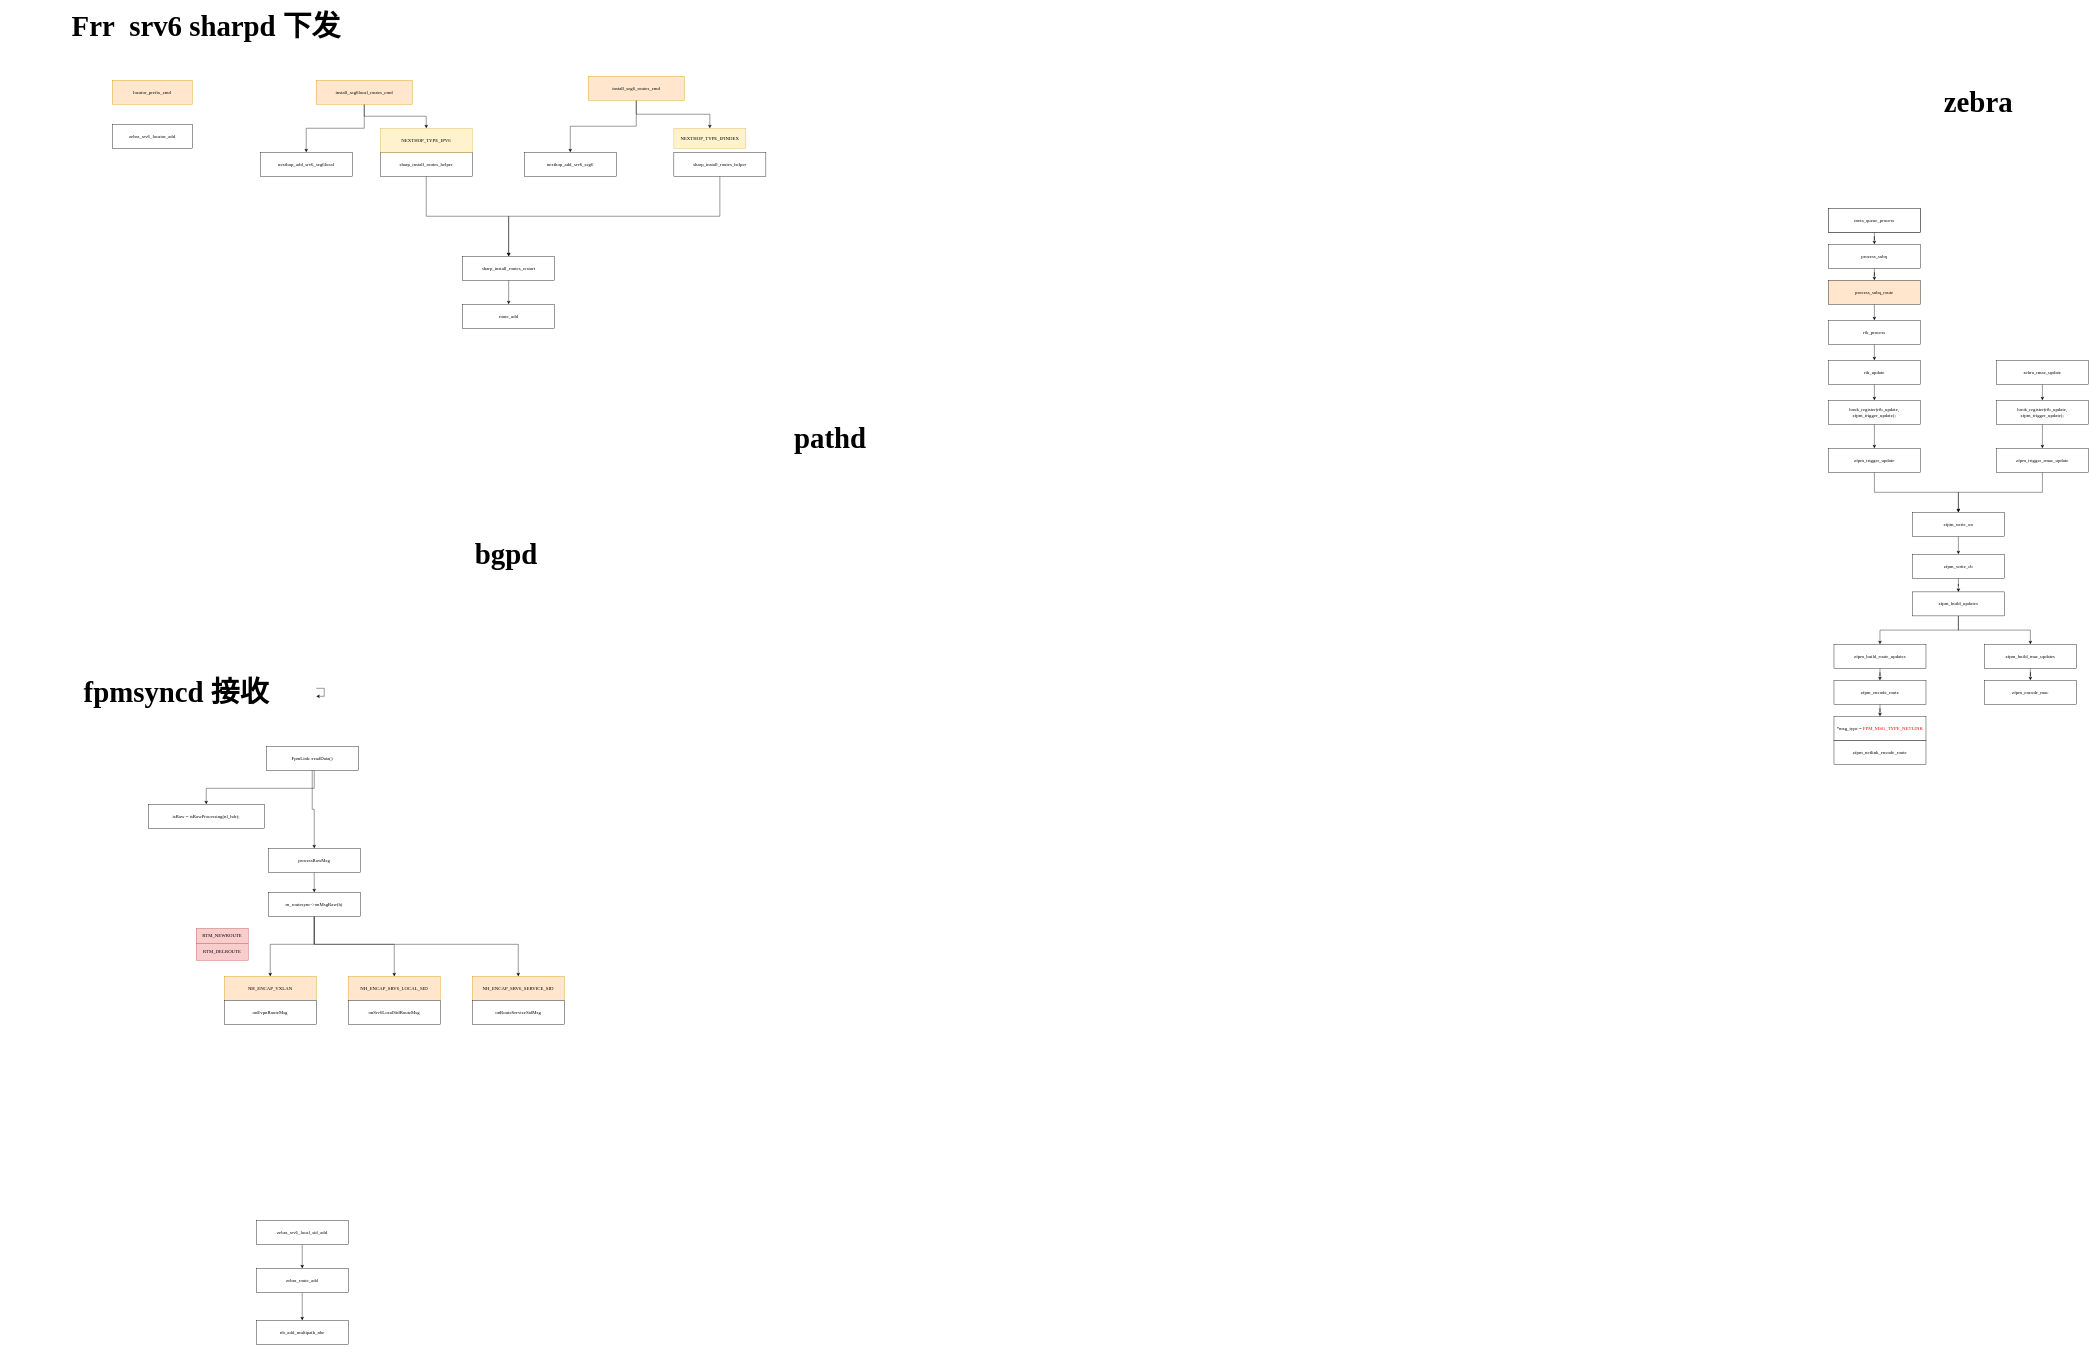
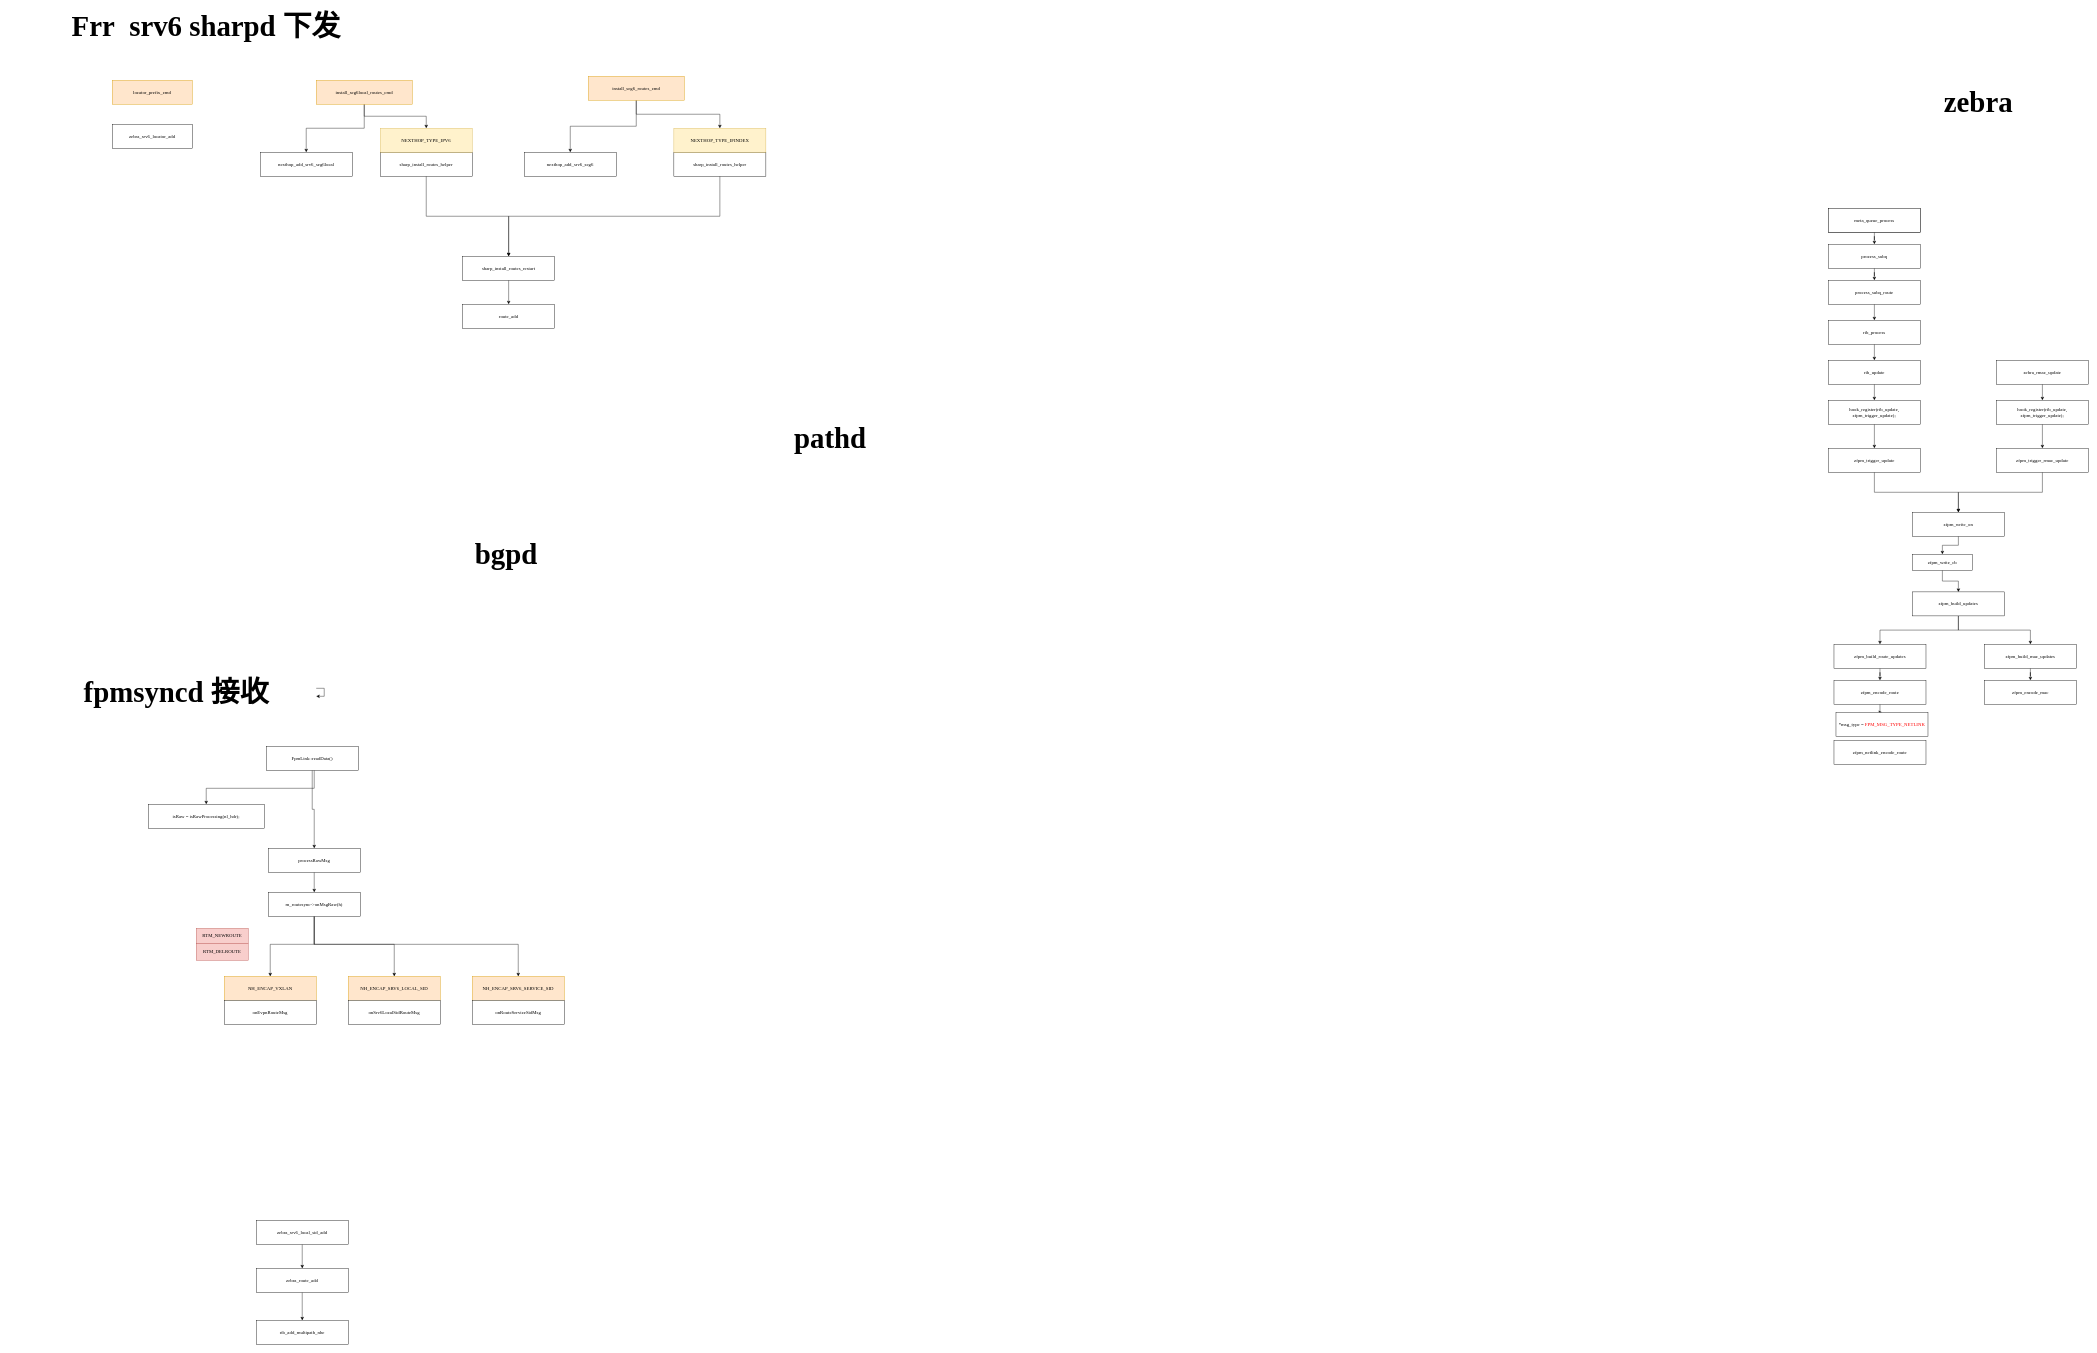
(710, 138) -> (720, 140)
(1874, 292) -> (1874, 292)
(1958, 566) -> (1942, 562)
(1880, 728) -> (1882, 724)
